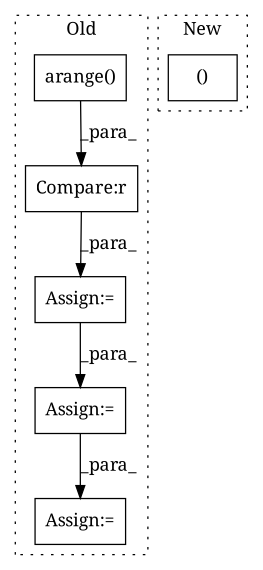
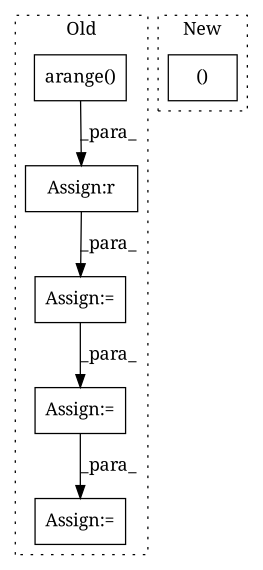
(82, 189) -> (82, 189)
